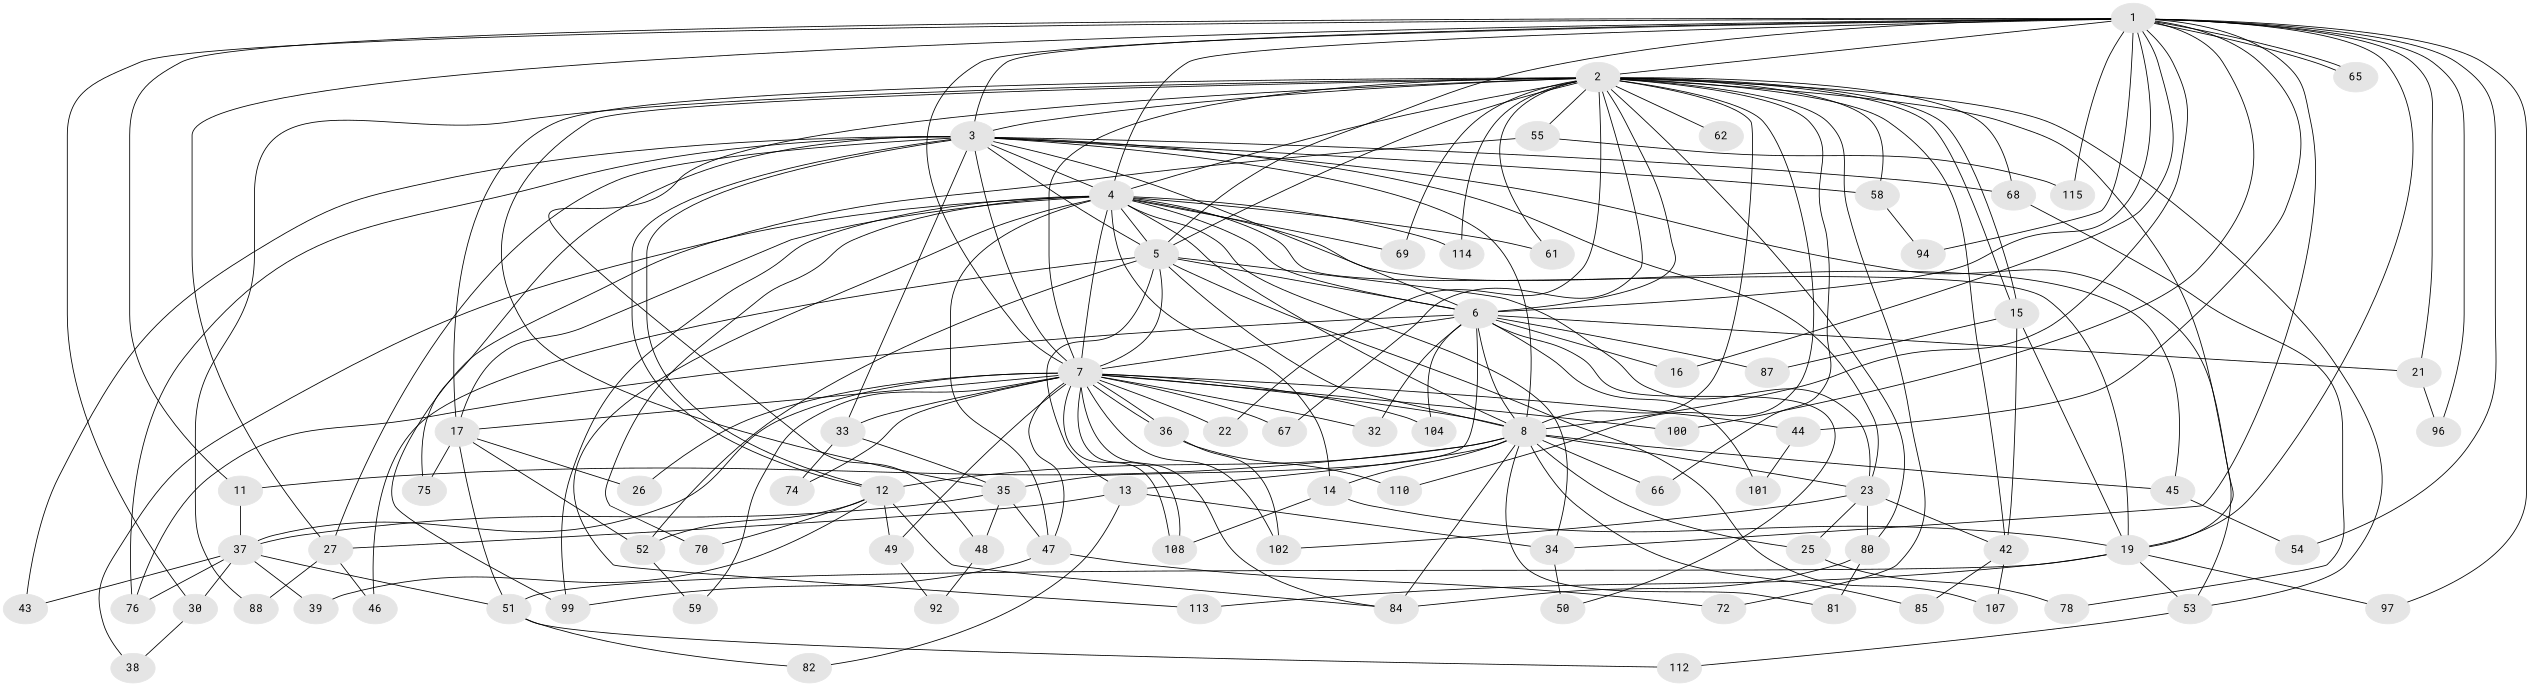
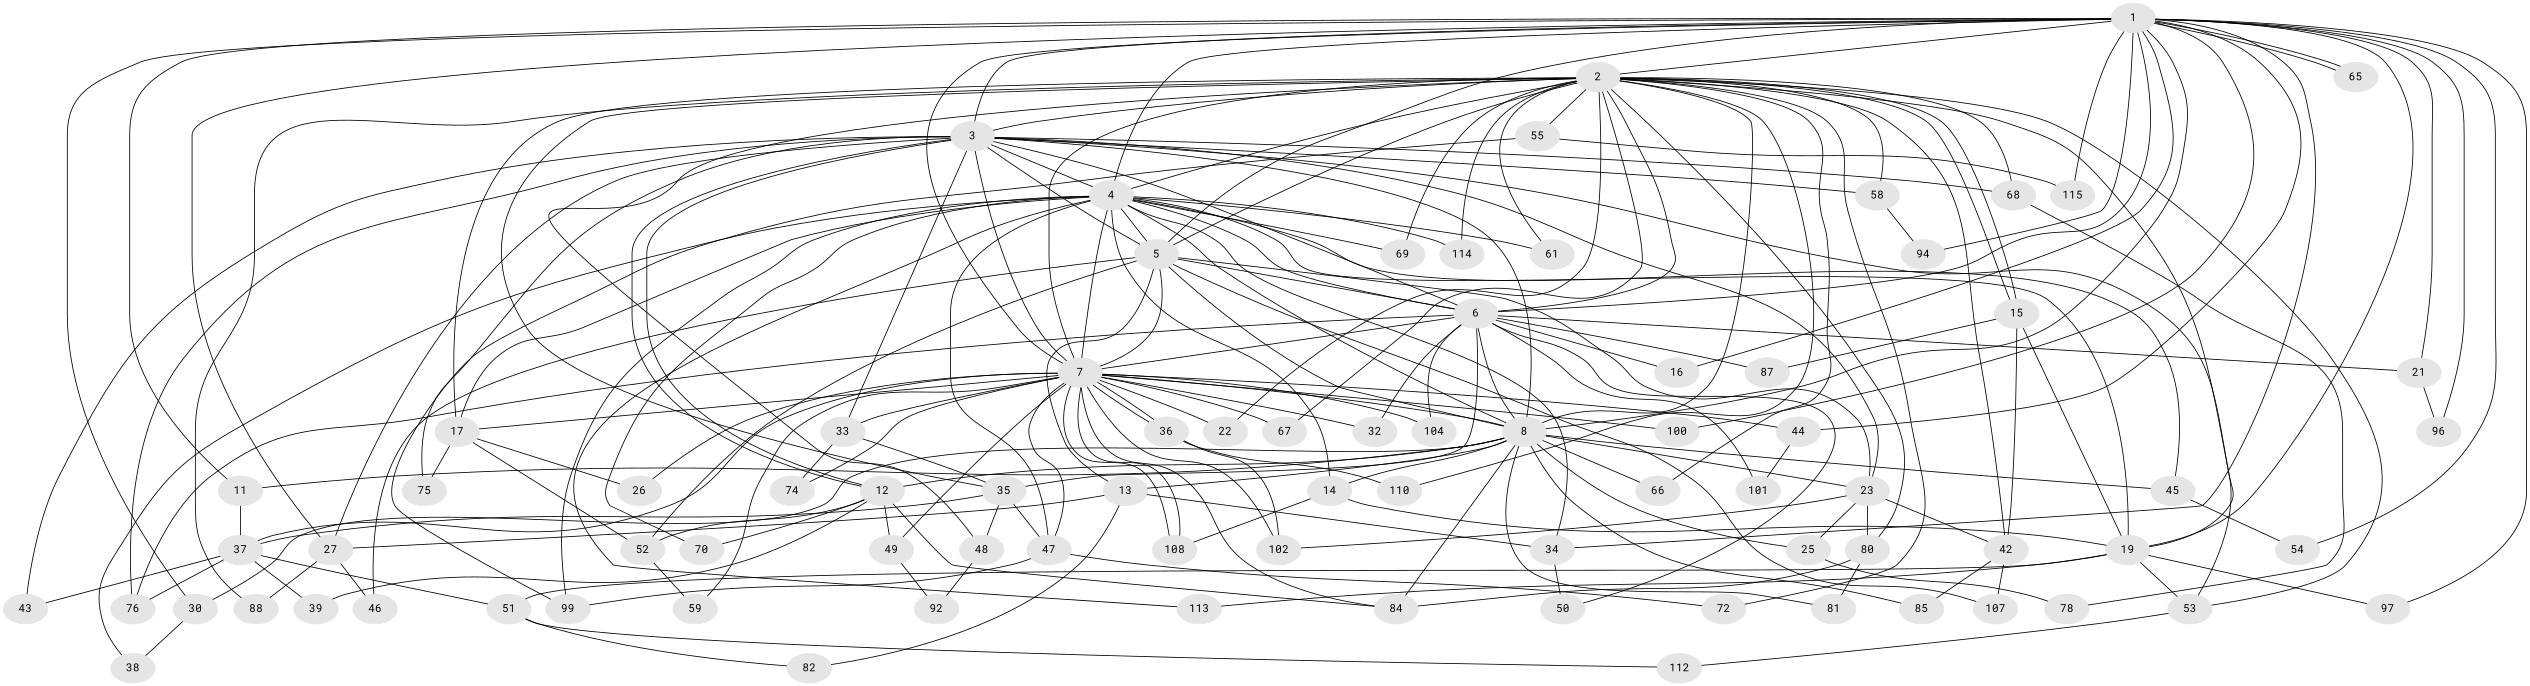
(1721, 136) -> none
(474, 511) -> none
(216, 582) -> (820, 506)
